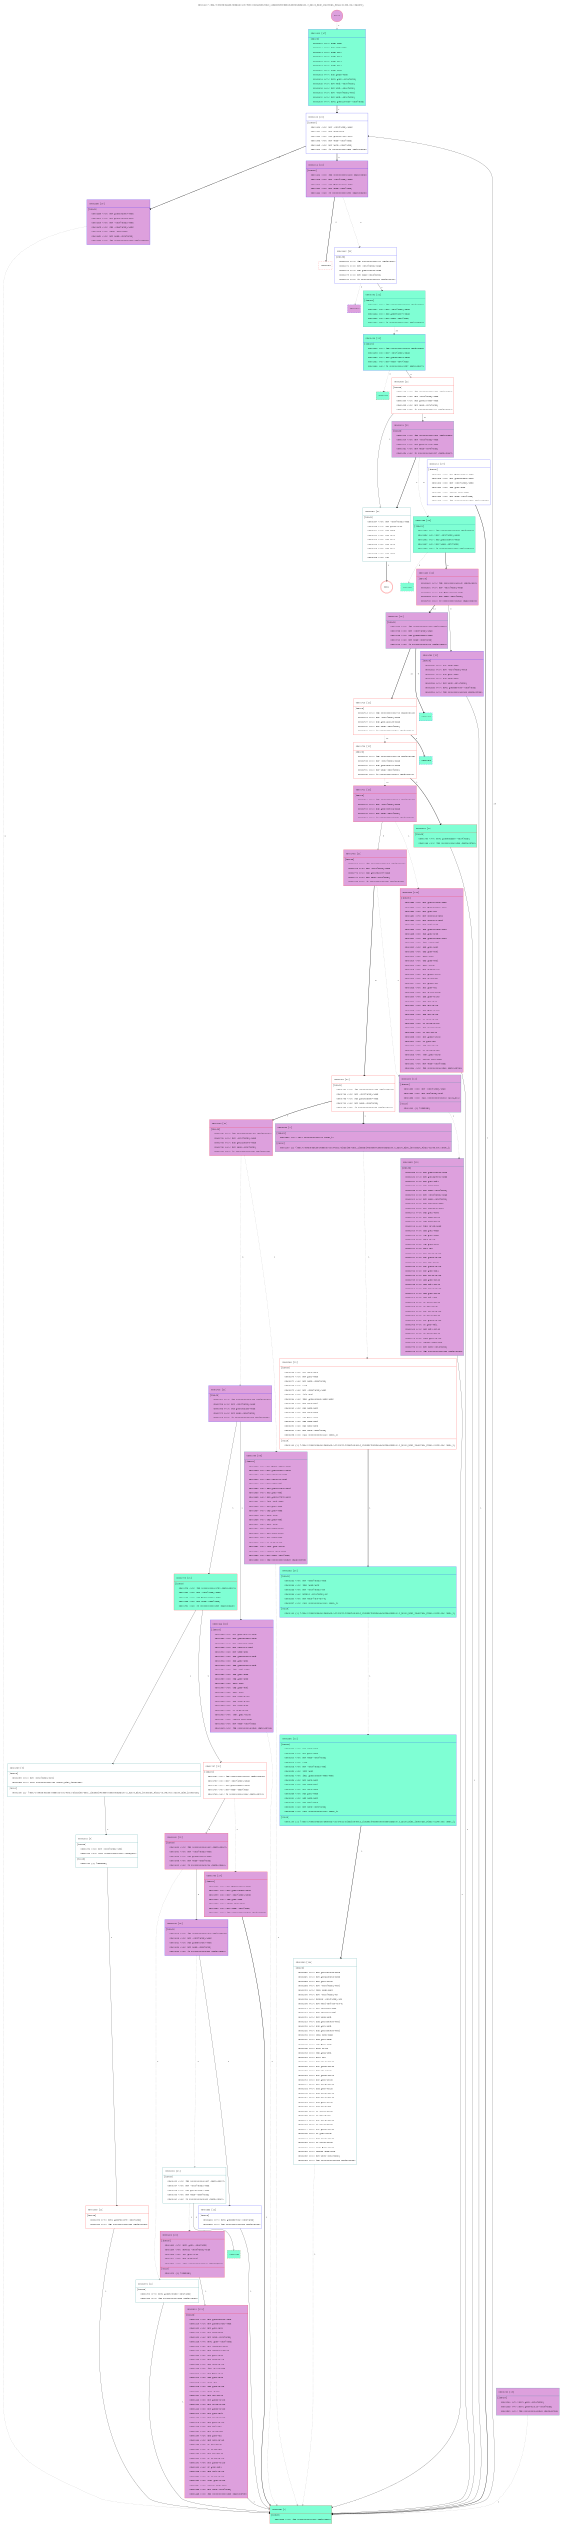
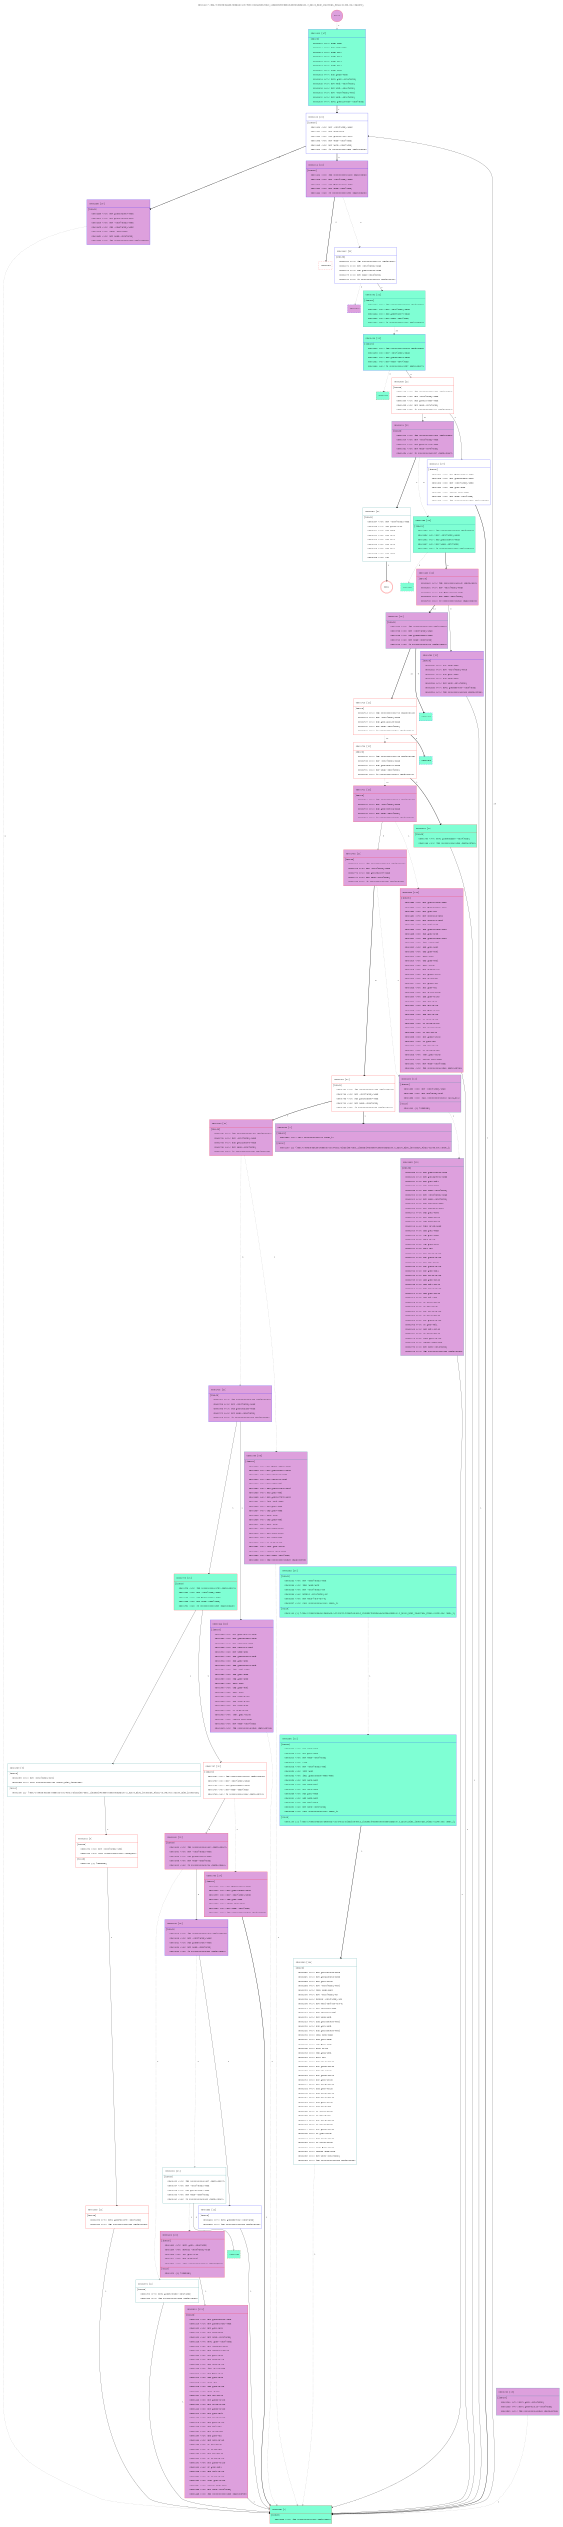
(378, 459) -> (460, 435)
(368, 1404) -> none
(107, 1851) -> (107, 1851)
